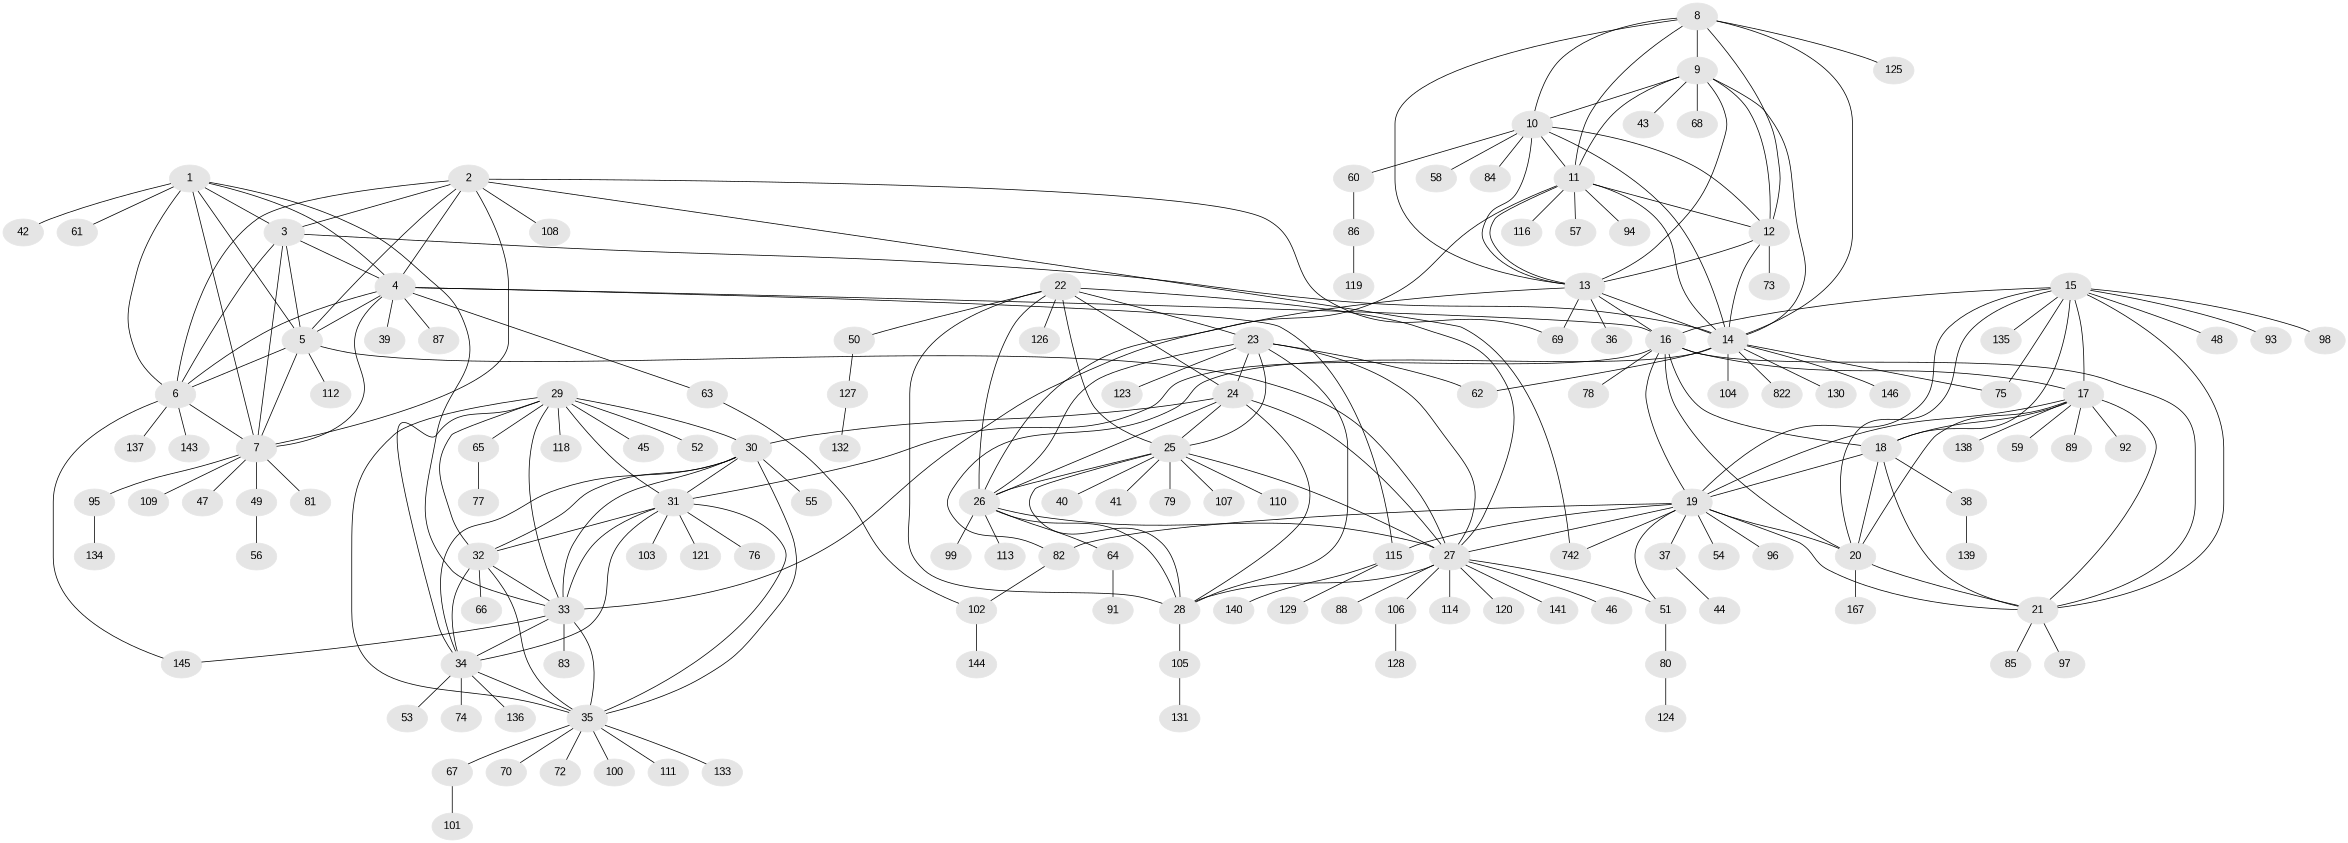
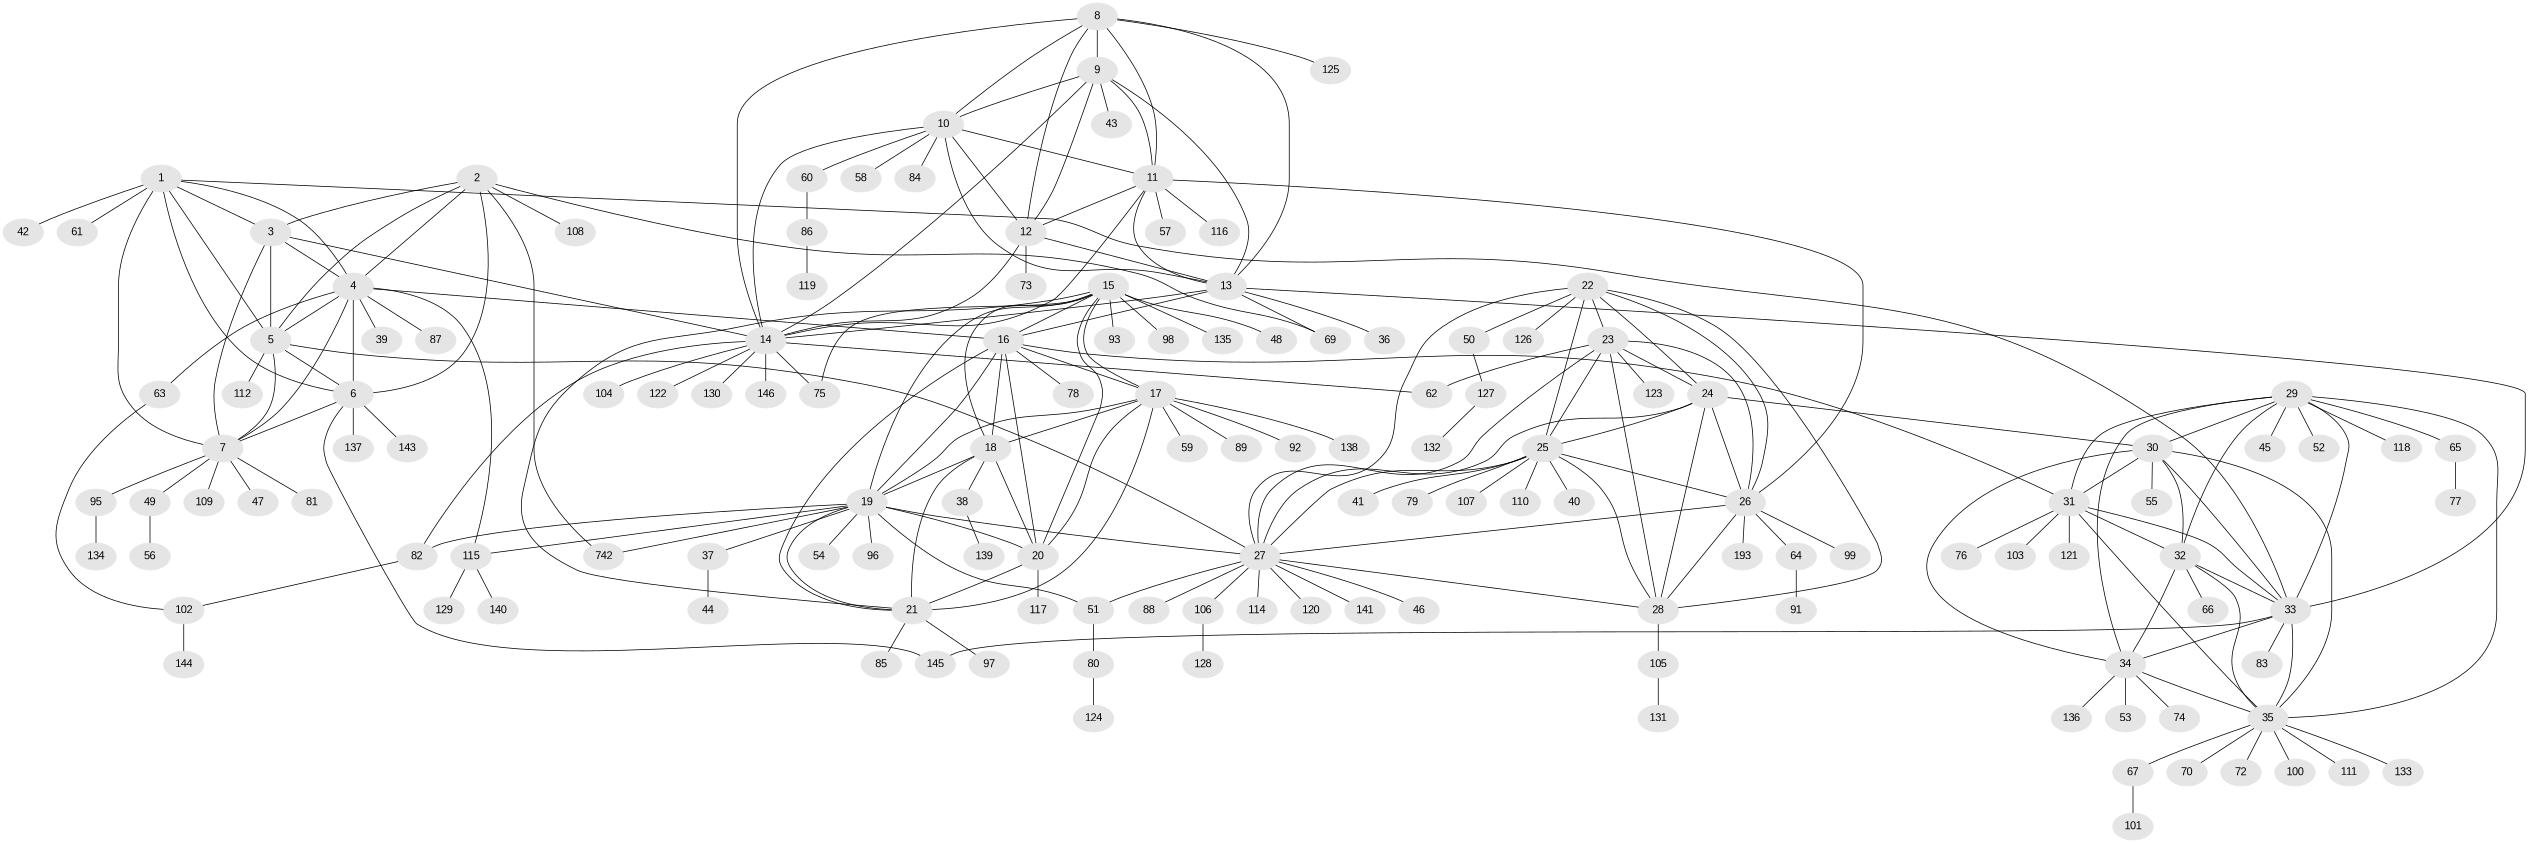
(1697, 124) -> none
(1630, 232) -> none
(227, 307) -> none
(475, 380) -> none
(1782, 394) -> (658, 394)
(1005, 556) -> (1742, 556)
(1856, 610) -> (1038, 610)
(598, 616) -> none
